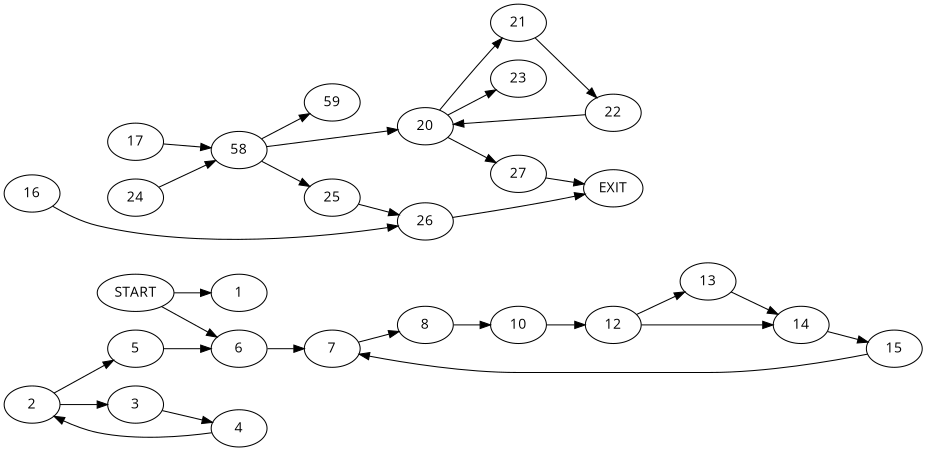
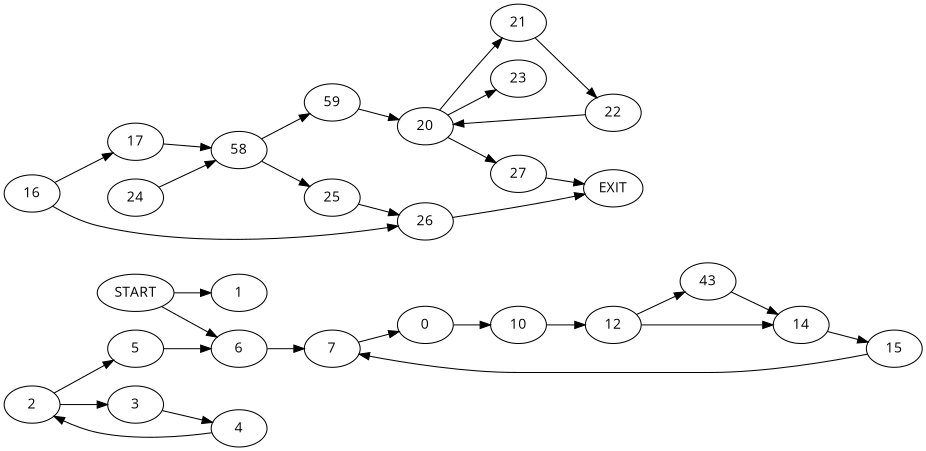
(327, 139) -> (374, 113)
none -> (79, 170)
(708, 281) -> (708, 281)
(425, 325) -> (425, 325)
